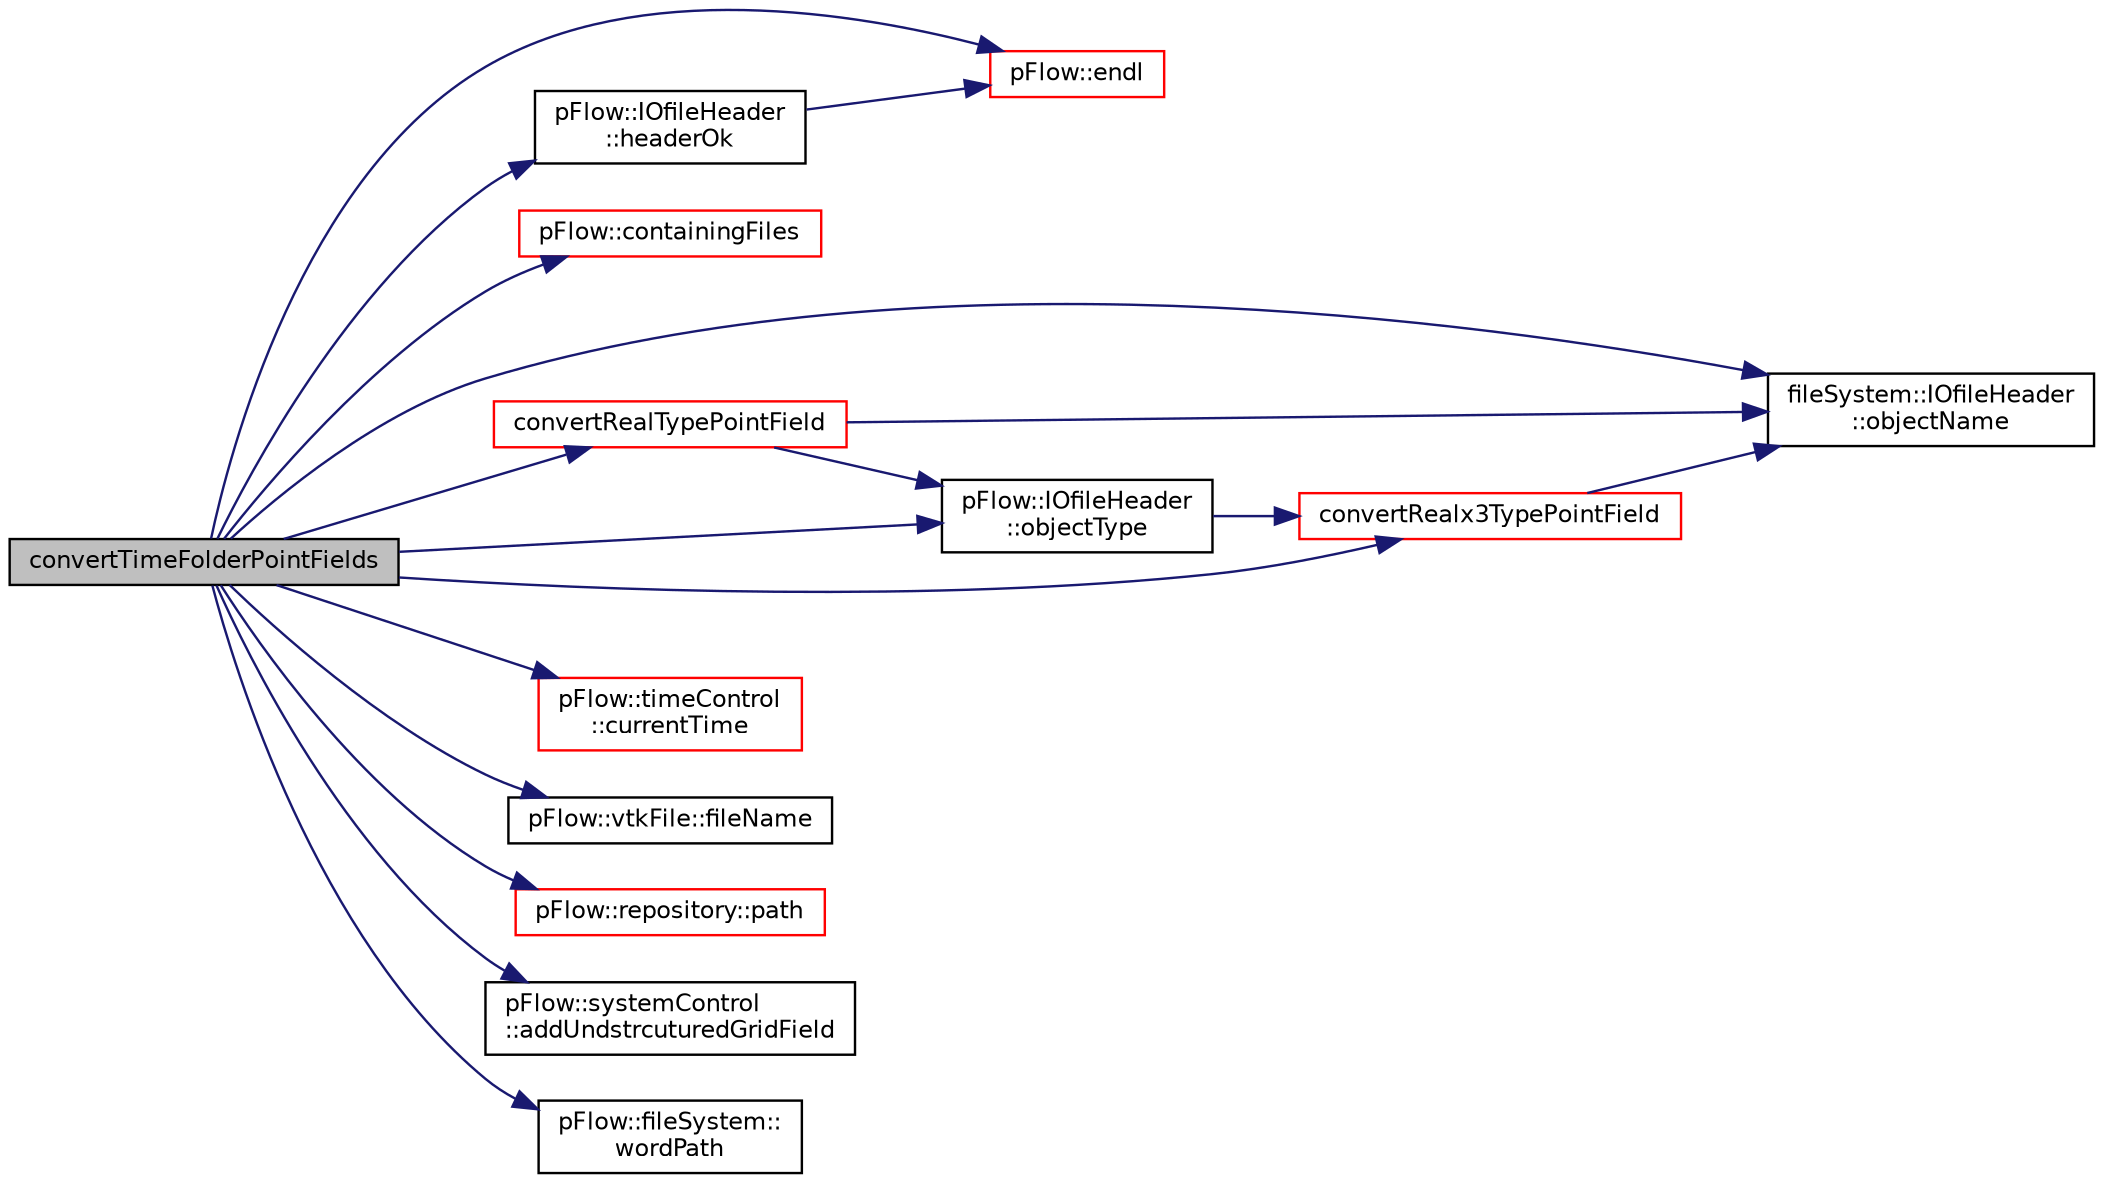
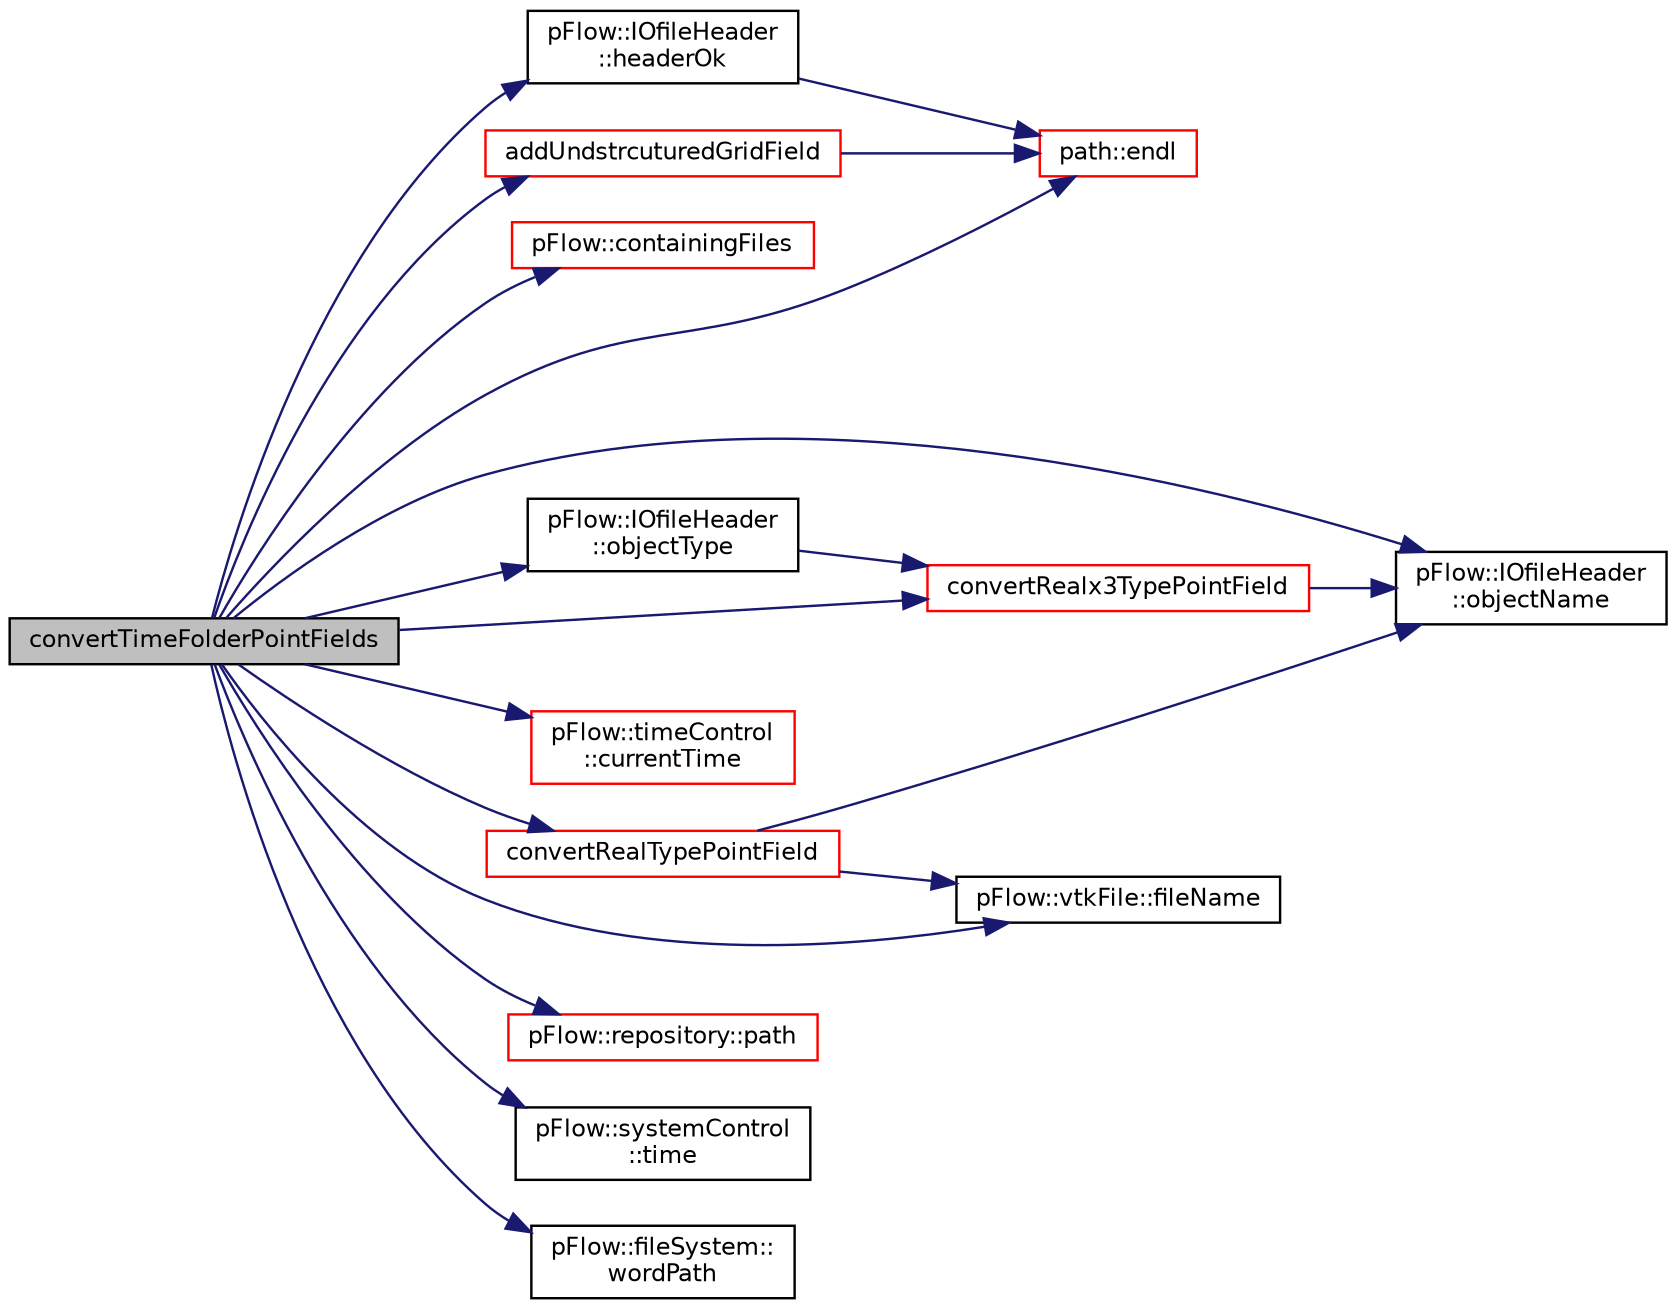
(1077, 74) -> (1118, 153)
none -> (663, 153)
(1931, 410) -> (1531, 588)
(846, 464) -> (886, 876)
(670, 1018) -> (663, 1144)
